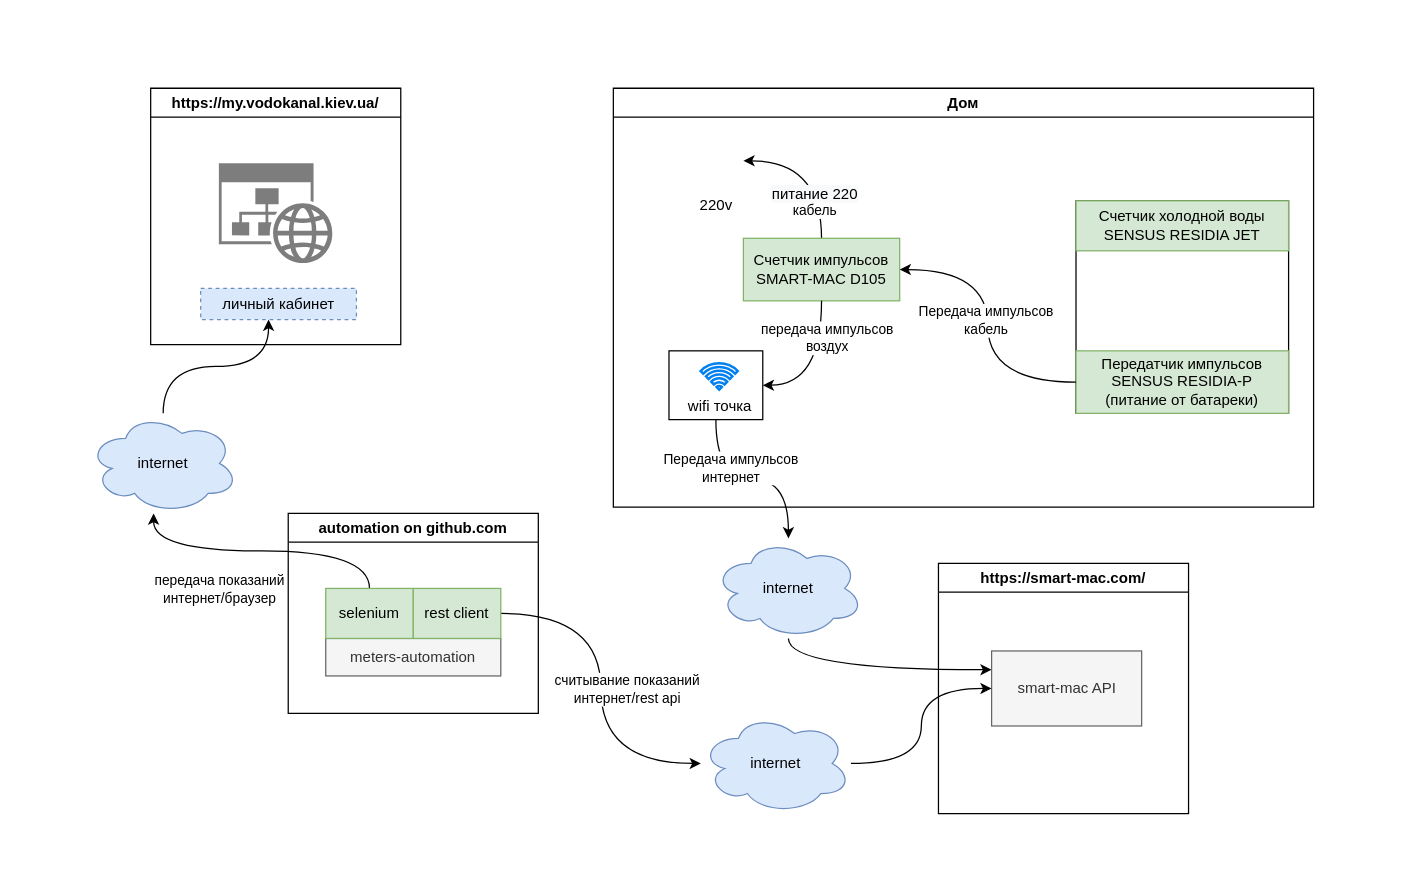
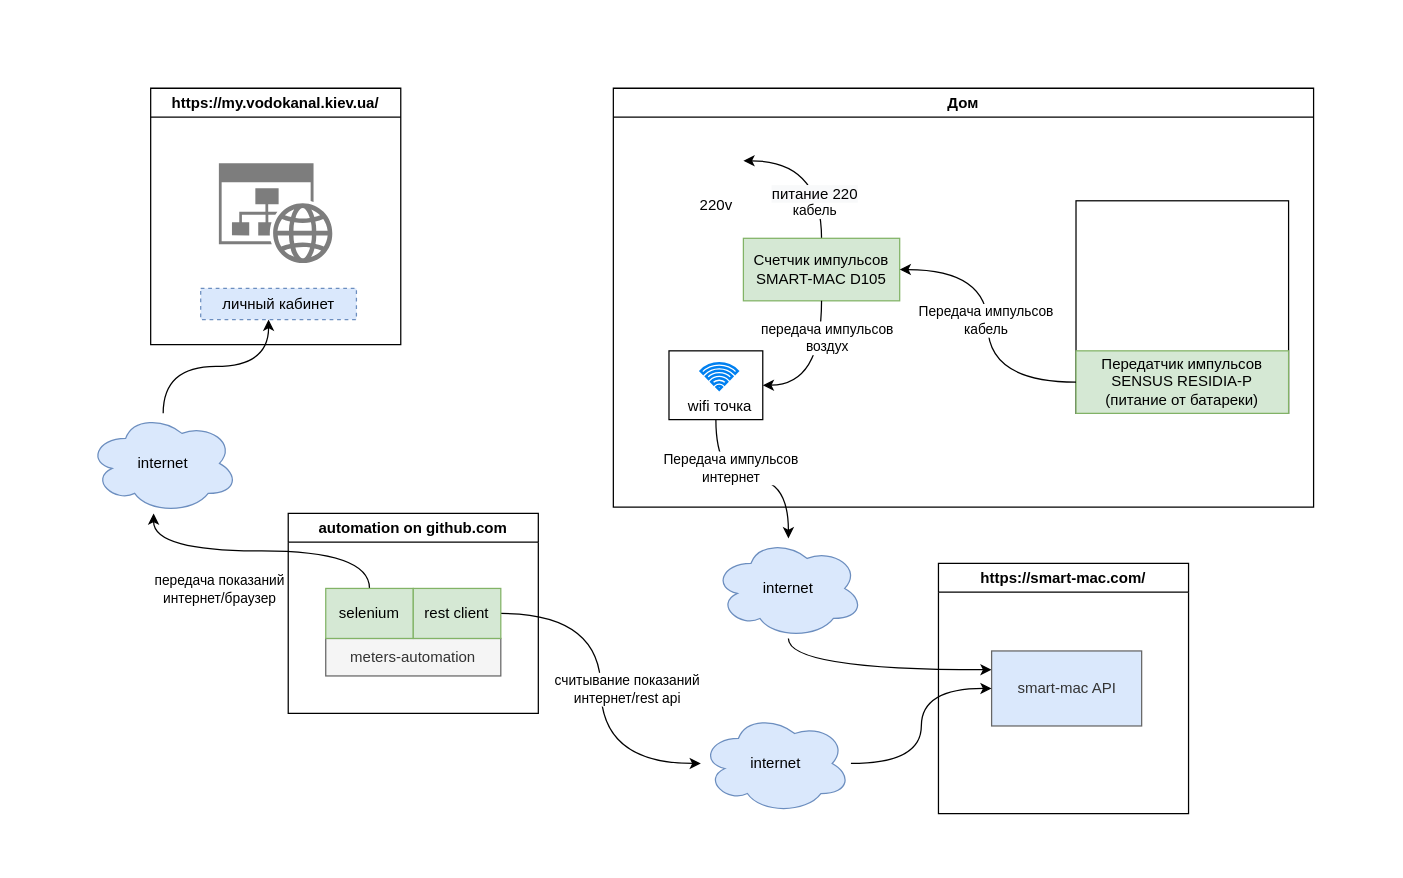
(1182, 226) -> none
(1066, 688) -> (1066, 688)
